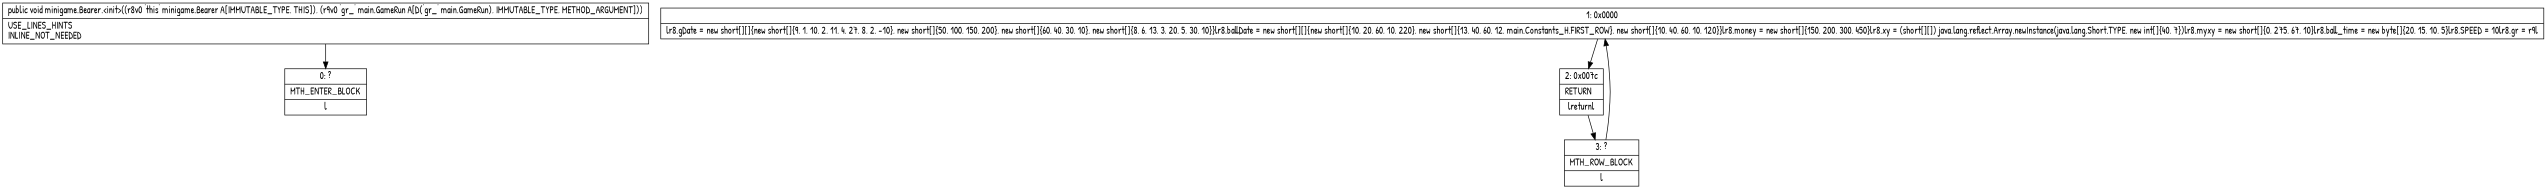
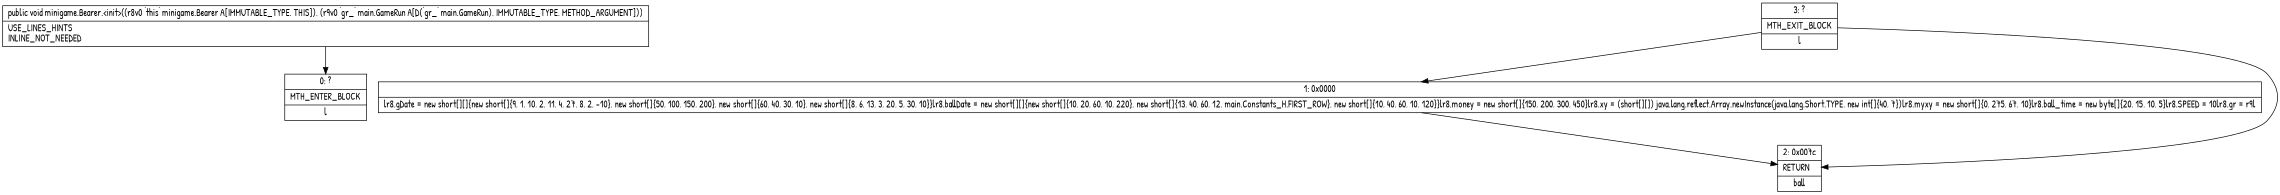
(1581, 107) -> (1800, 183)
(1591, 124) -> (2277, 102)
(1602, 163) -> (1800, 26)
